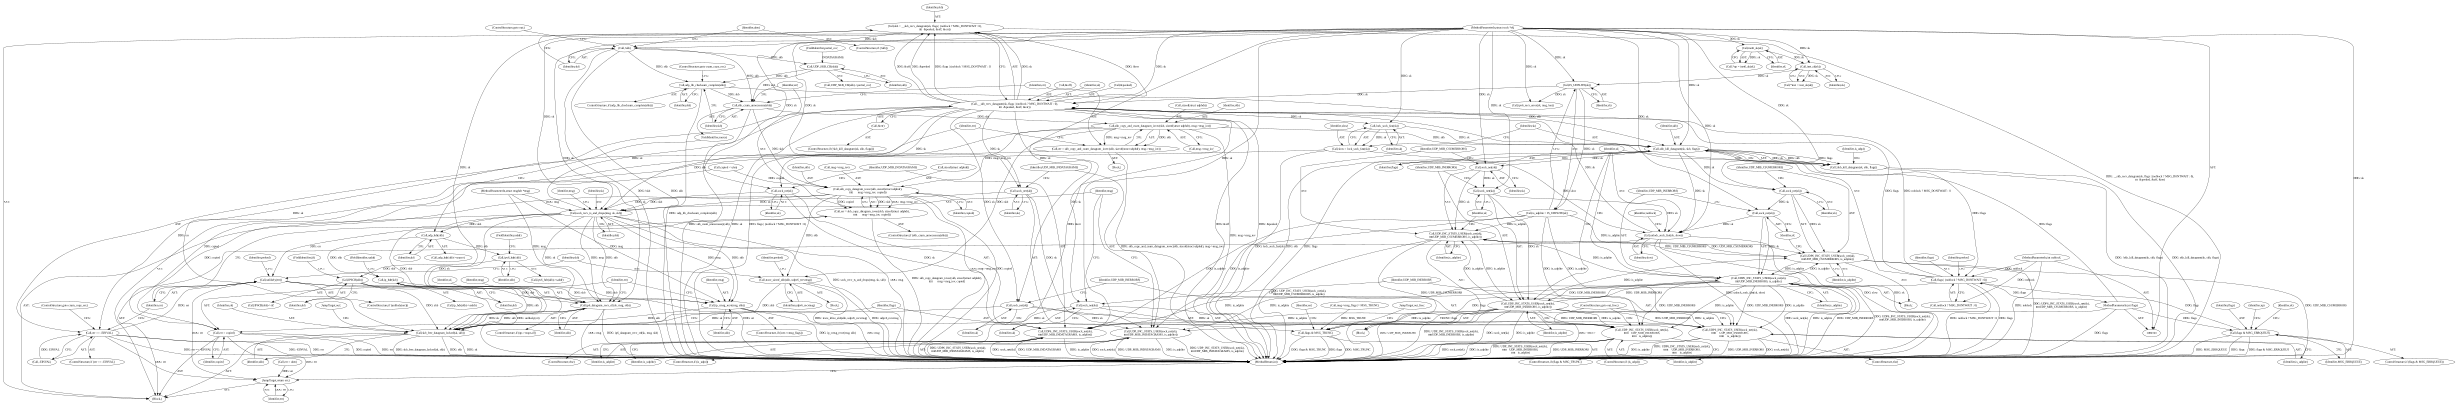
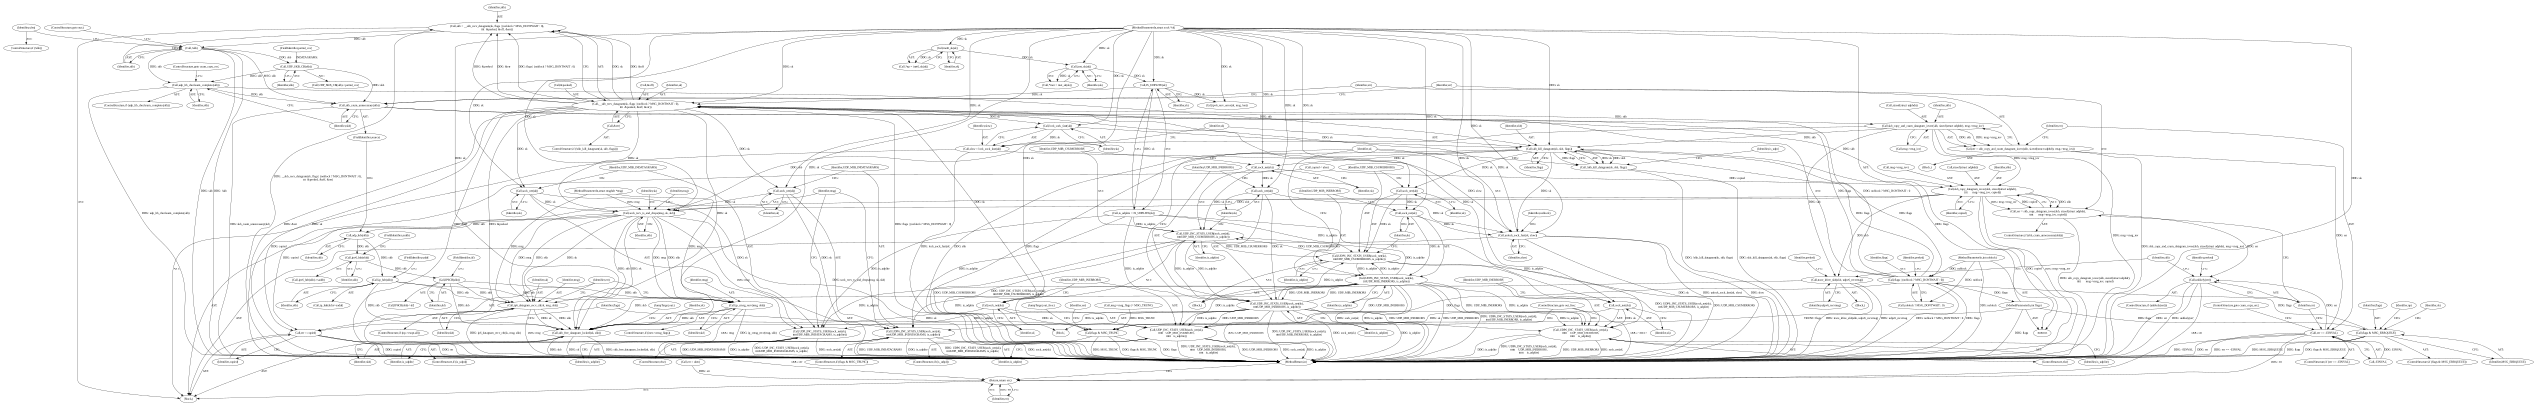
none -> (1783, 178)
(448, 258) -> none
(786, 280) -> (1837, 280)
none -> (450, 290)
(276, 381) -> (1001, 381)
